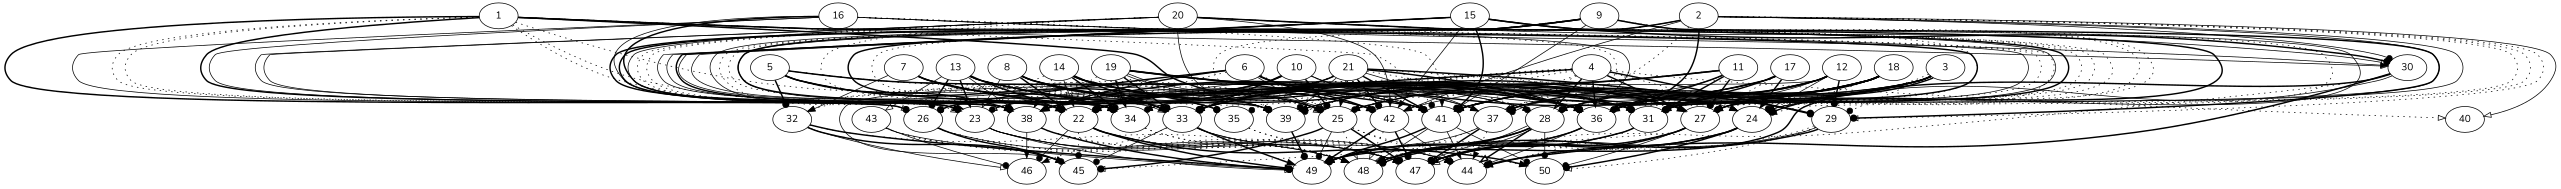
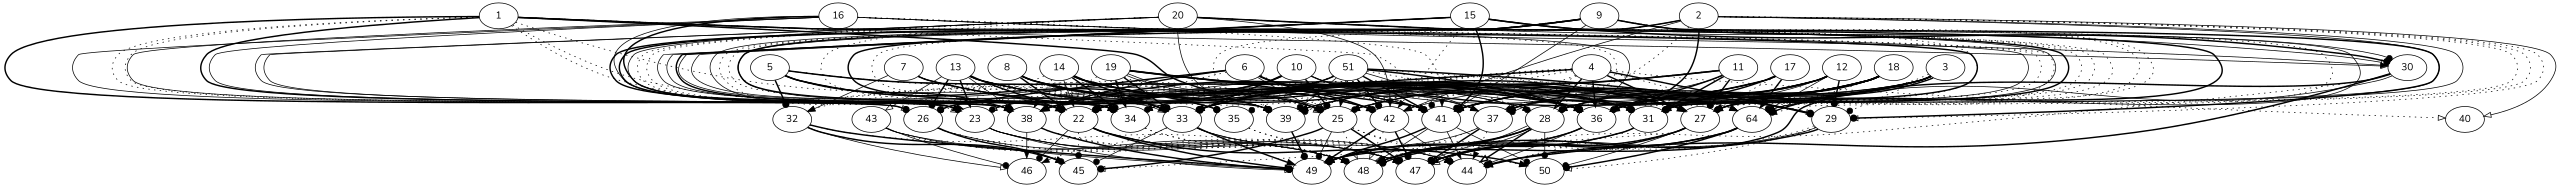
(2053, 26) -> (2002, 35)
(1436, 59) -> (1436, 59)
(1348, 68) -> (1348, 68)
(1213, 84) -> (1516, 94)
(993, 90) -> (185, 91)
(1013, 93) -> none
none -> (1558, 101)
(1752, 119) -> (1752, 119)
none -> (1114, 146)
